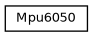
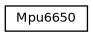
(46, 19) -> (46, 19)
